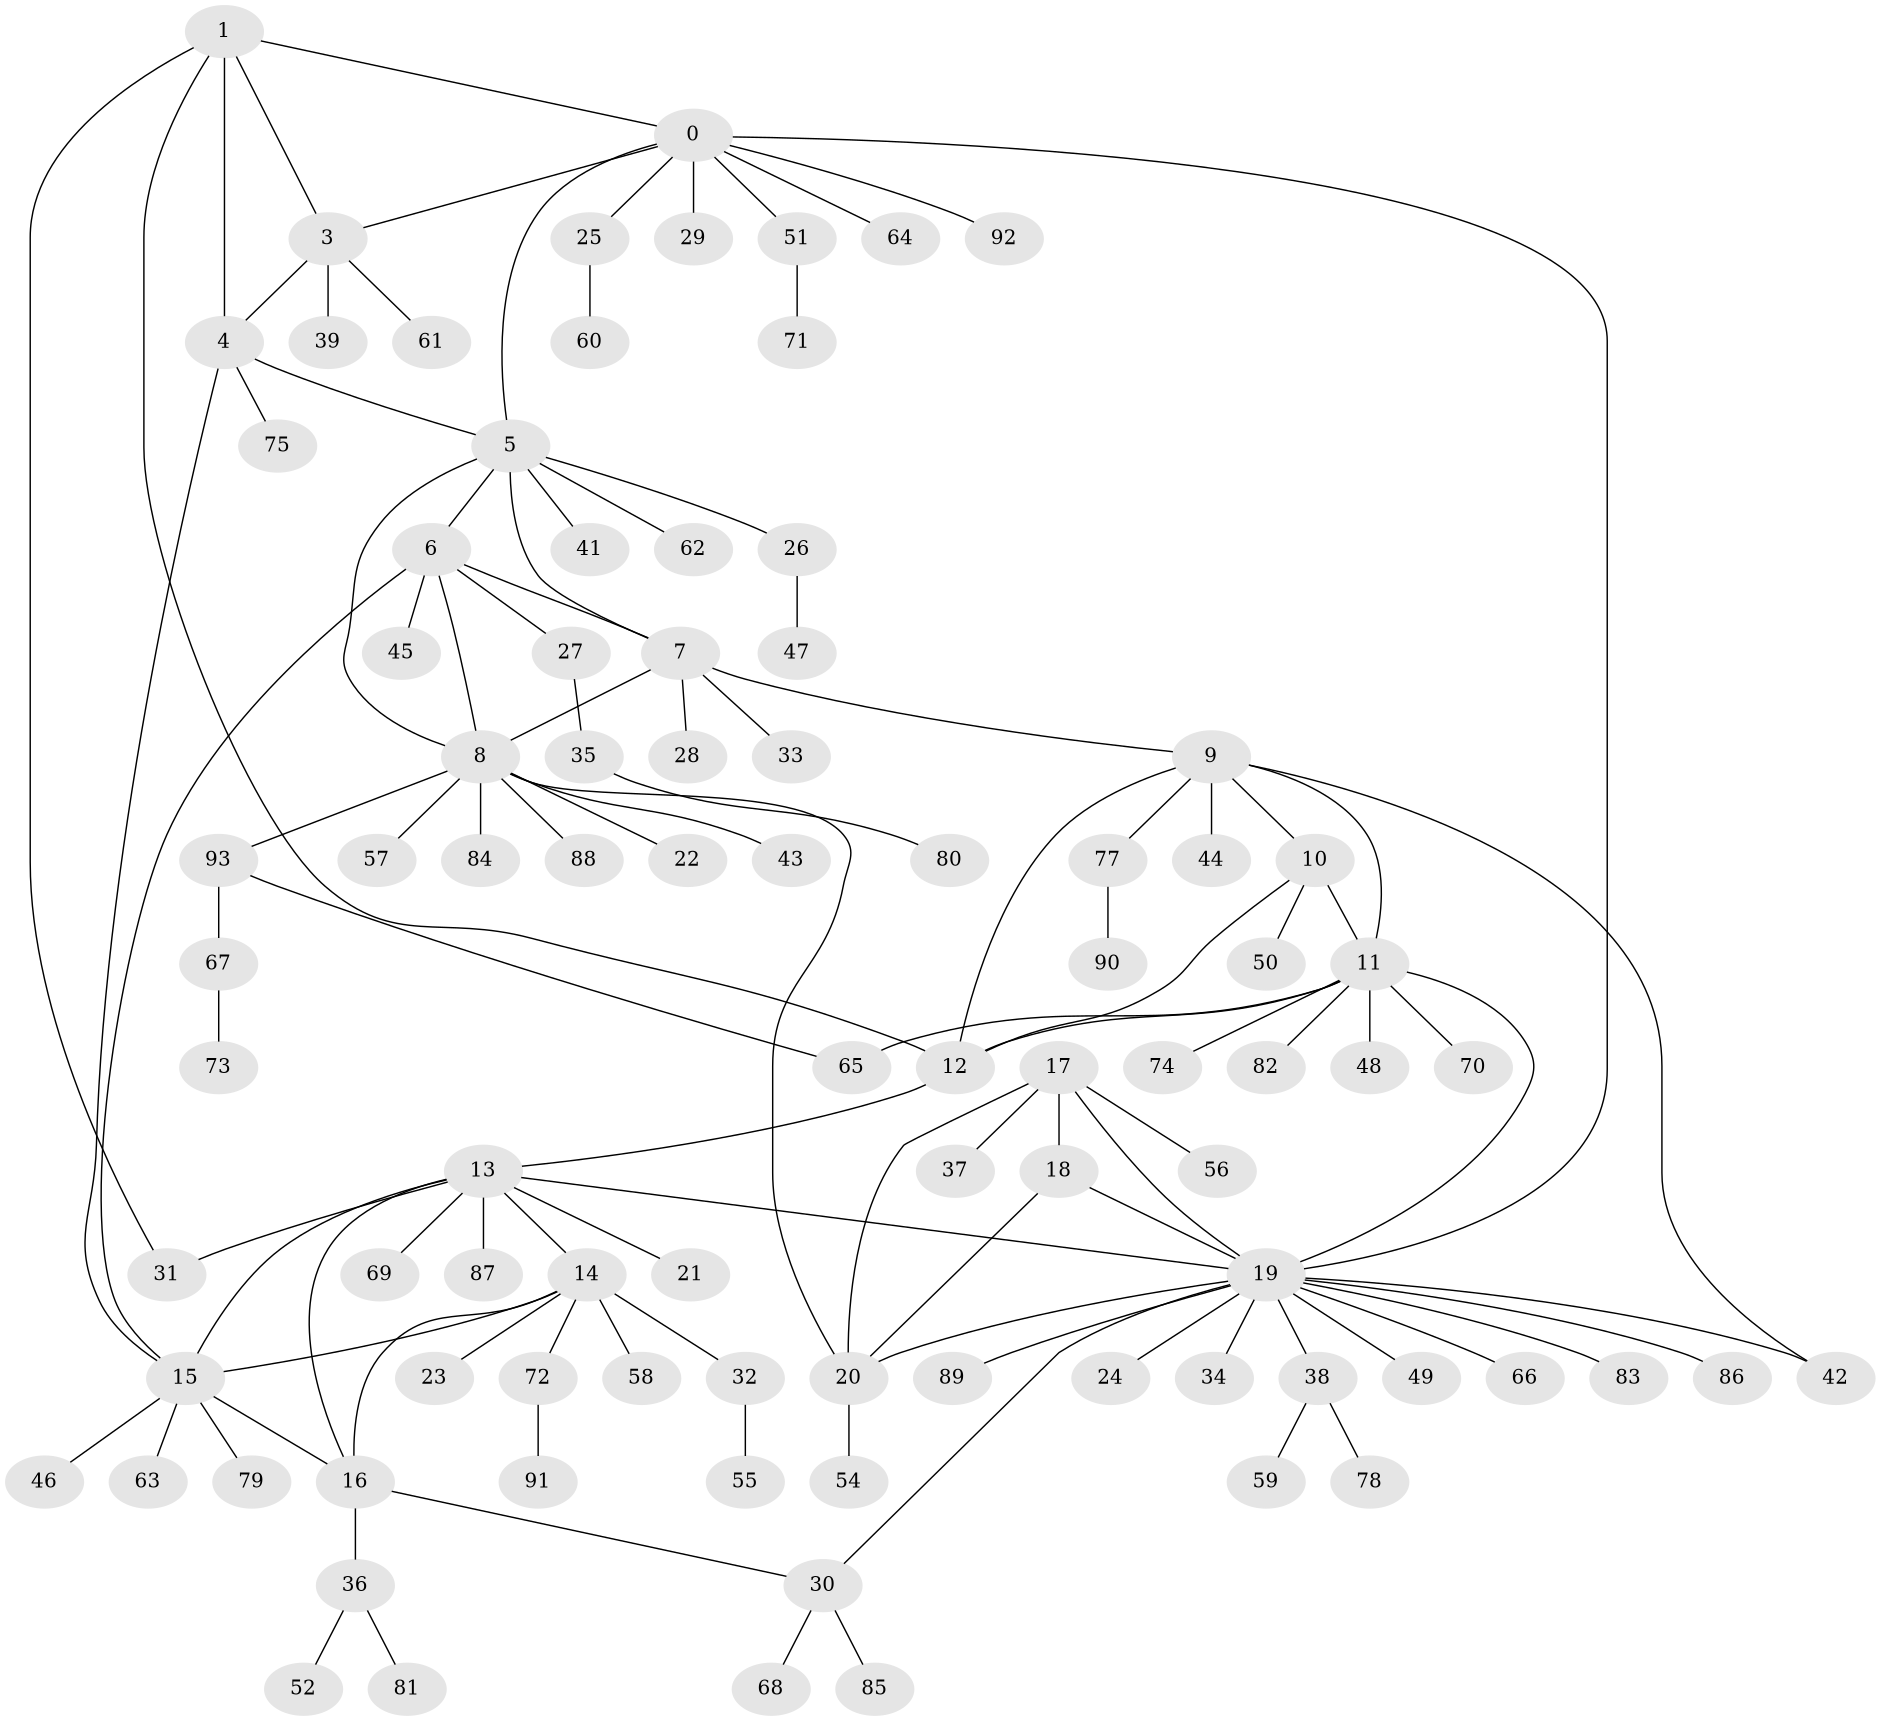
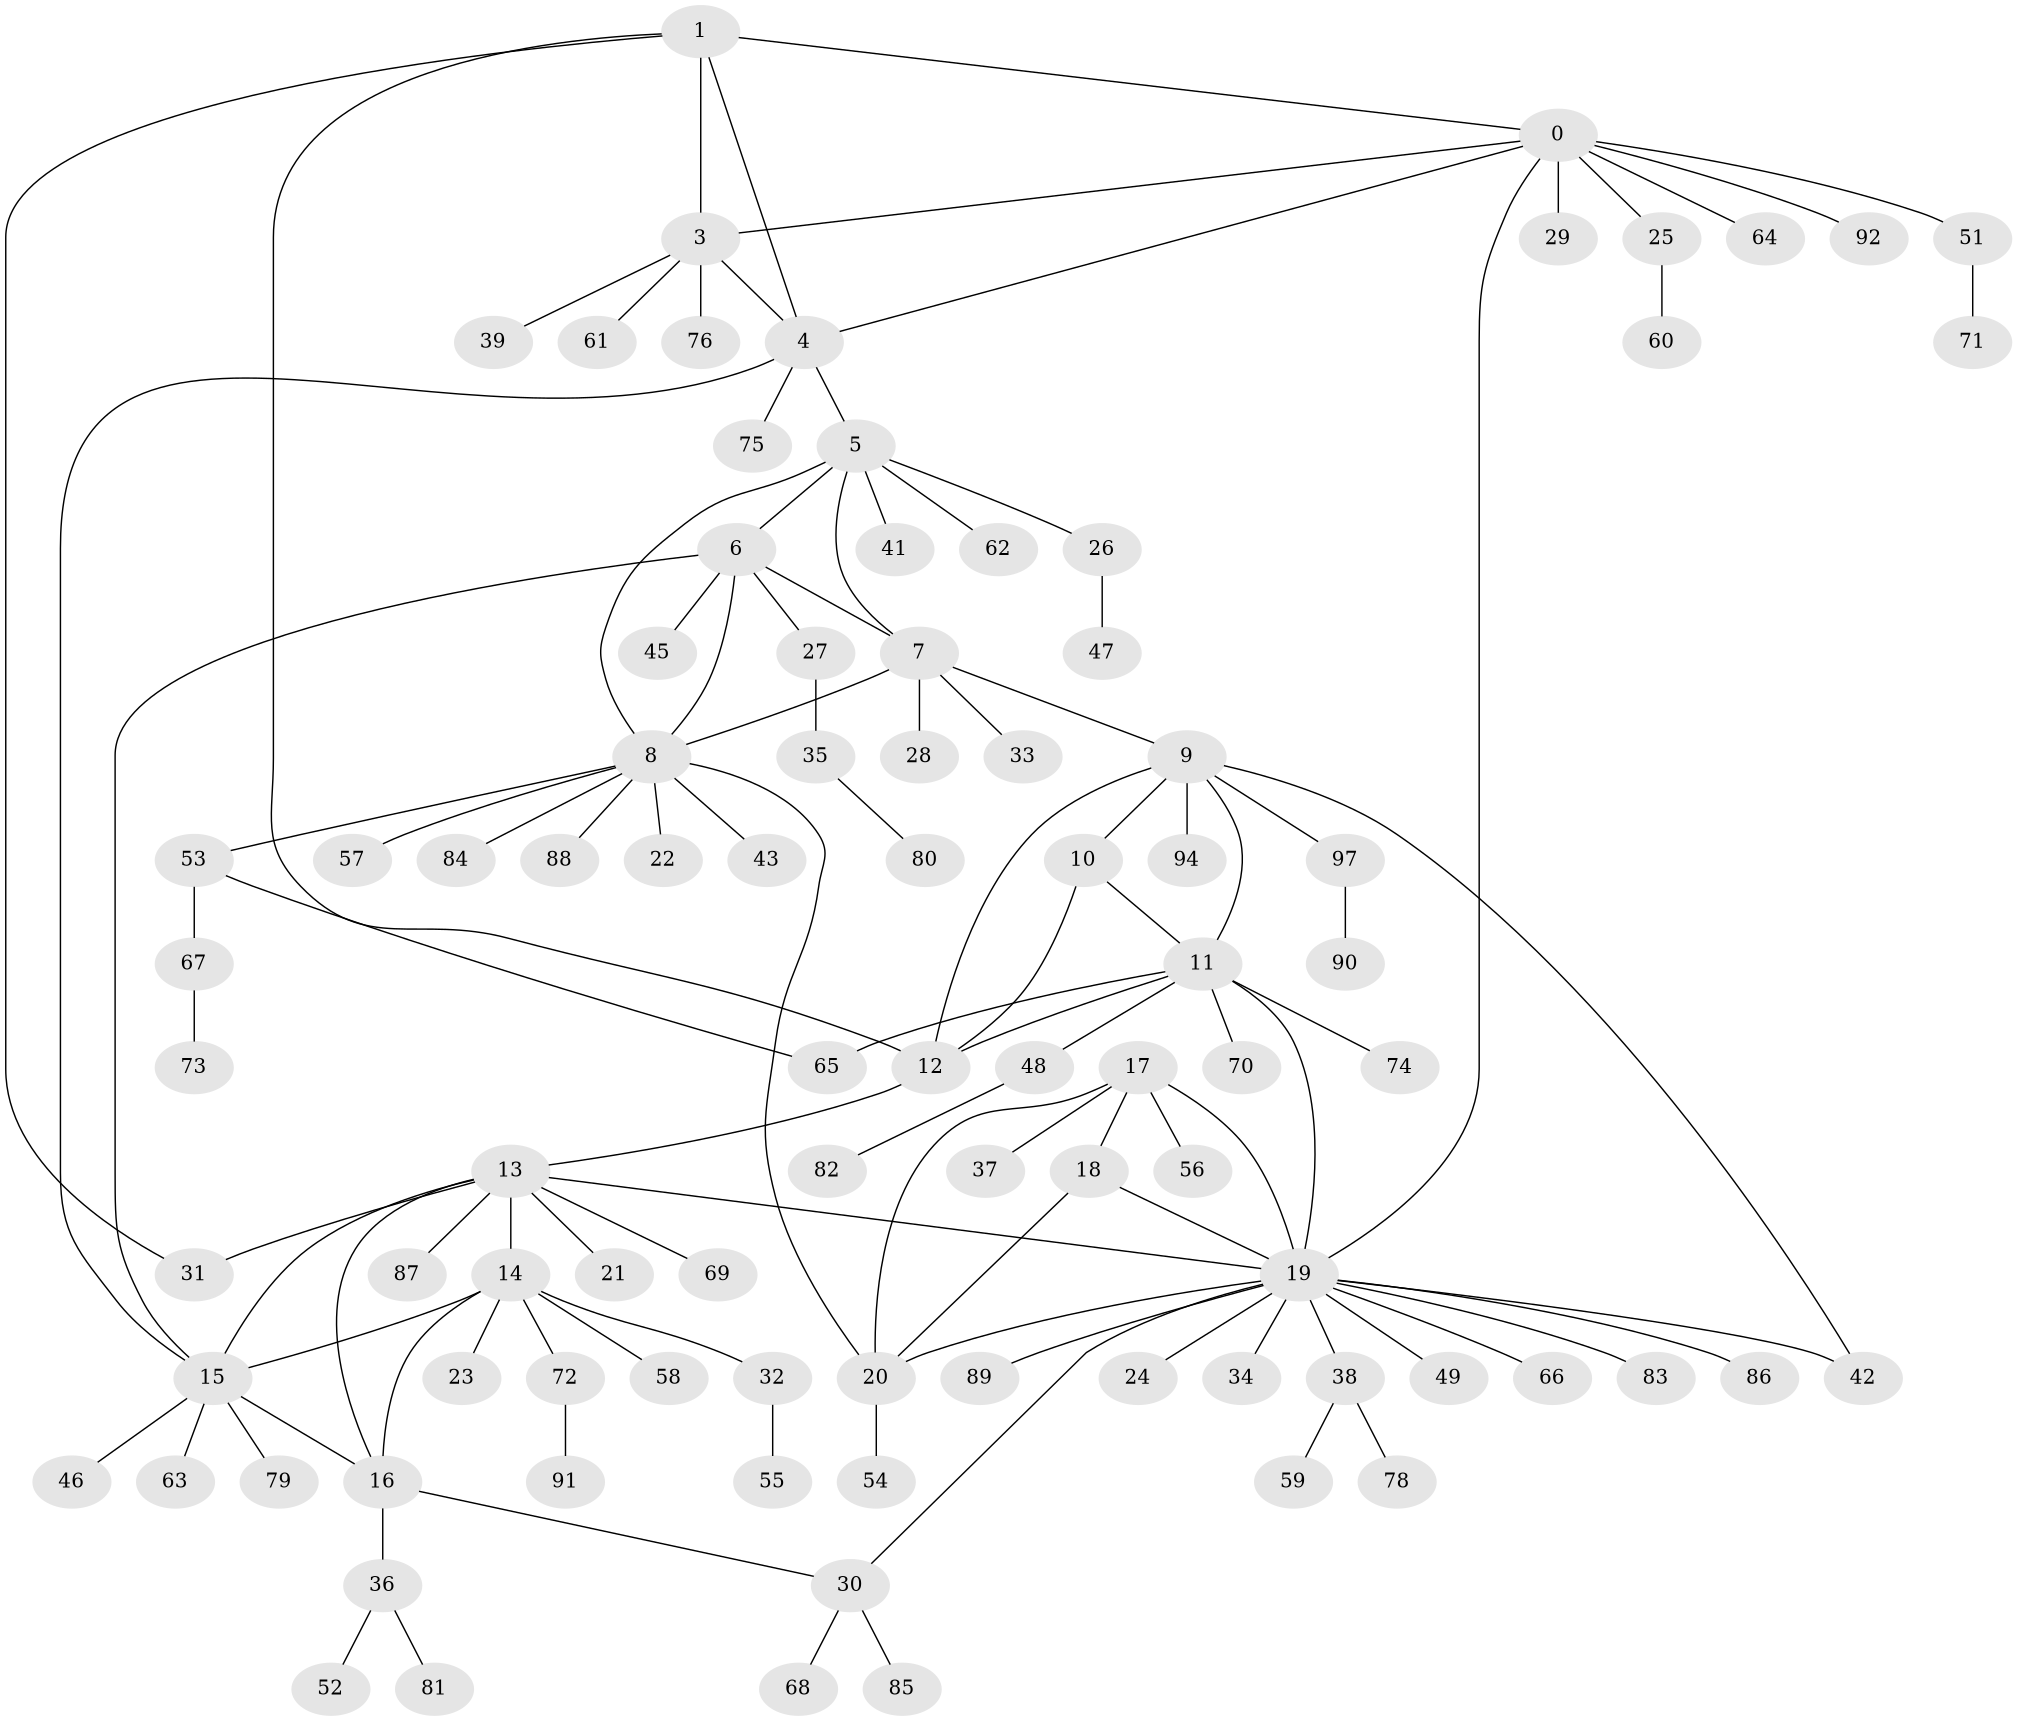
(521, 246) -> (1181, 239)
none -> (701, 342)
(219, 860) -> (194, 860)
(1108, 860) -> (1345, 860)
(1212, 860) -> (1187, 860)
(1266, 964) -> none
(1318, 1016) -> (931, 1119)
